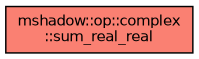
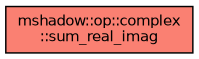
(99, 30) -> (99, 30)
